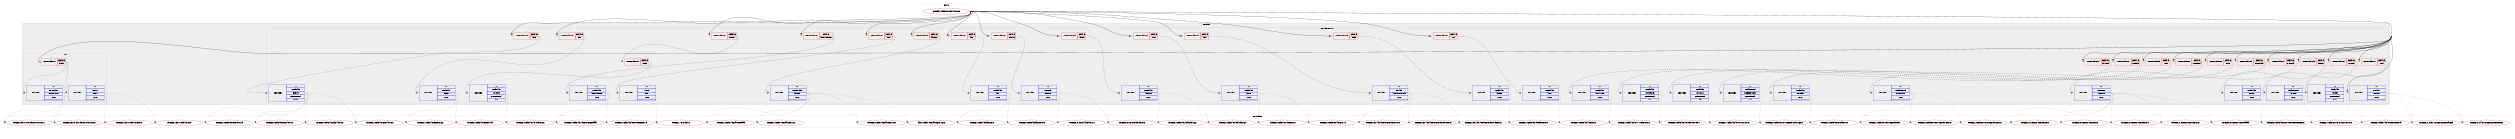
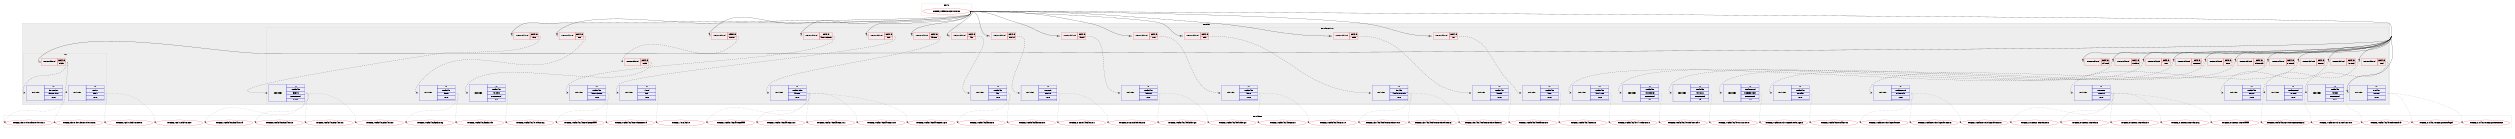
none -> (831, 123)
(932, 123) -> (932, 123)
(2436, 123) -> (2436, 123)
